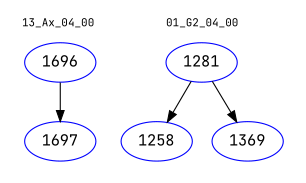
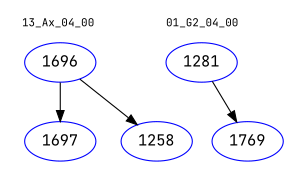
(182, 97) -> (97, 93)
(248, 141) -> (248, 141)
